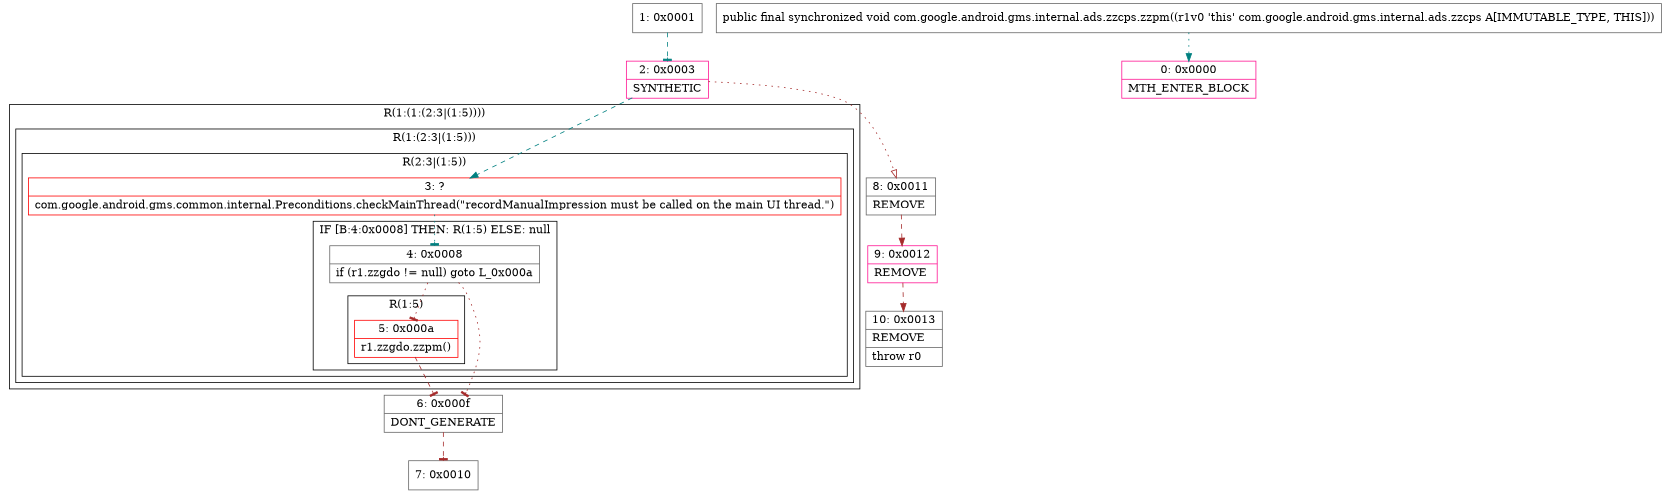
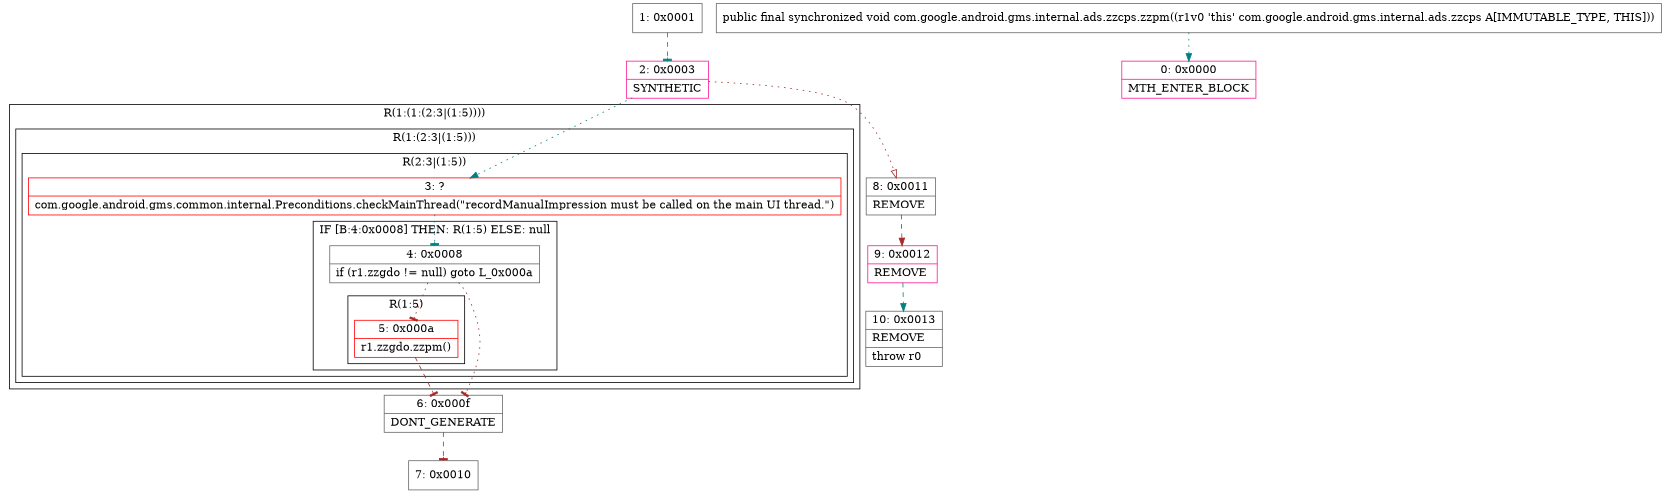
(555, 136) -> (555, 136)
(903, 293) -> (903, 293)
